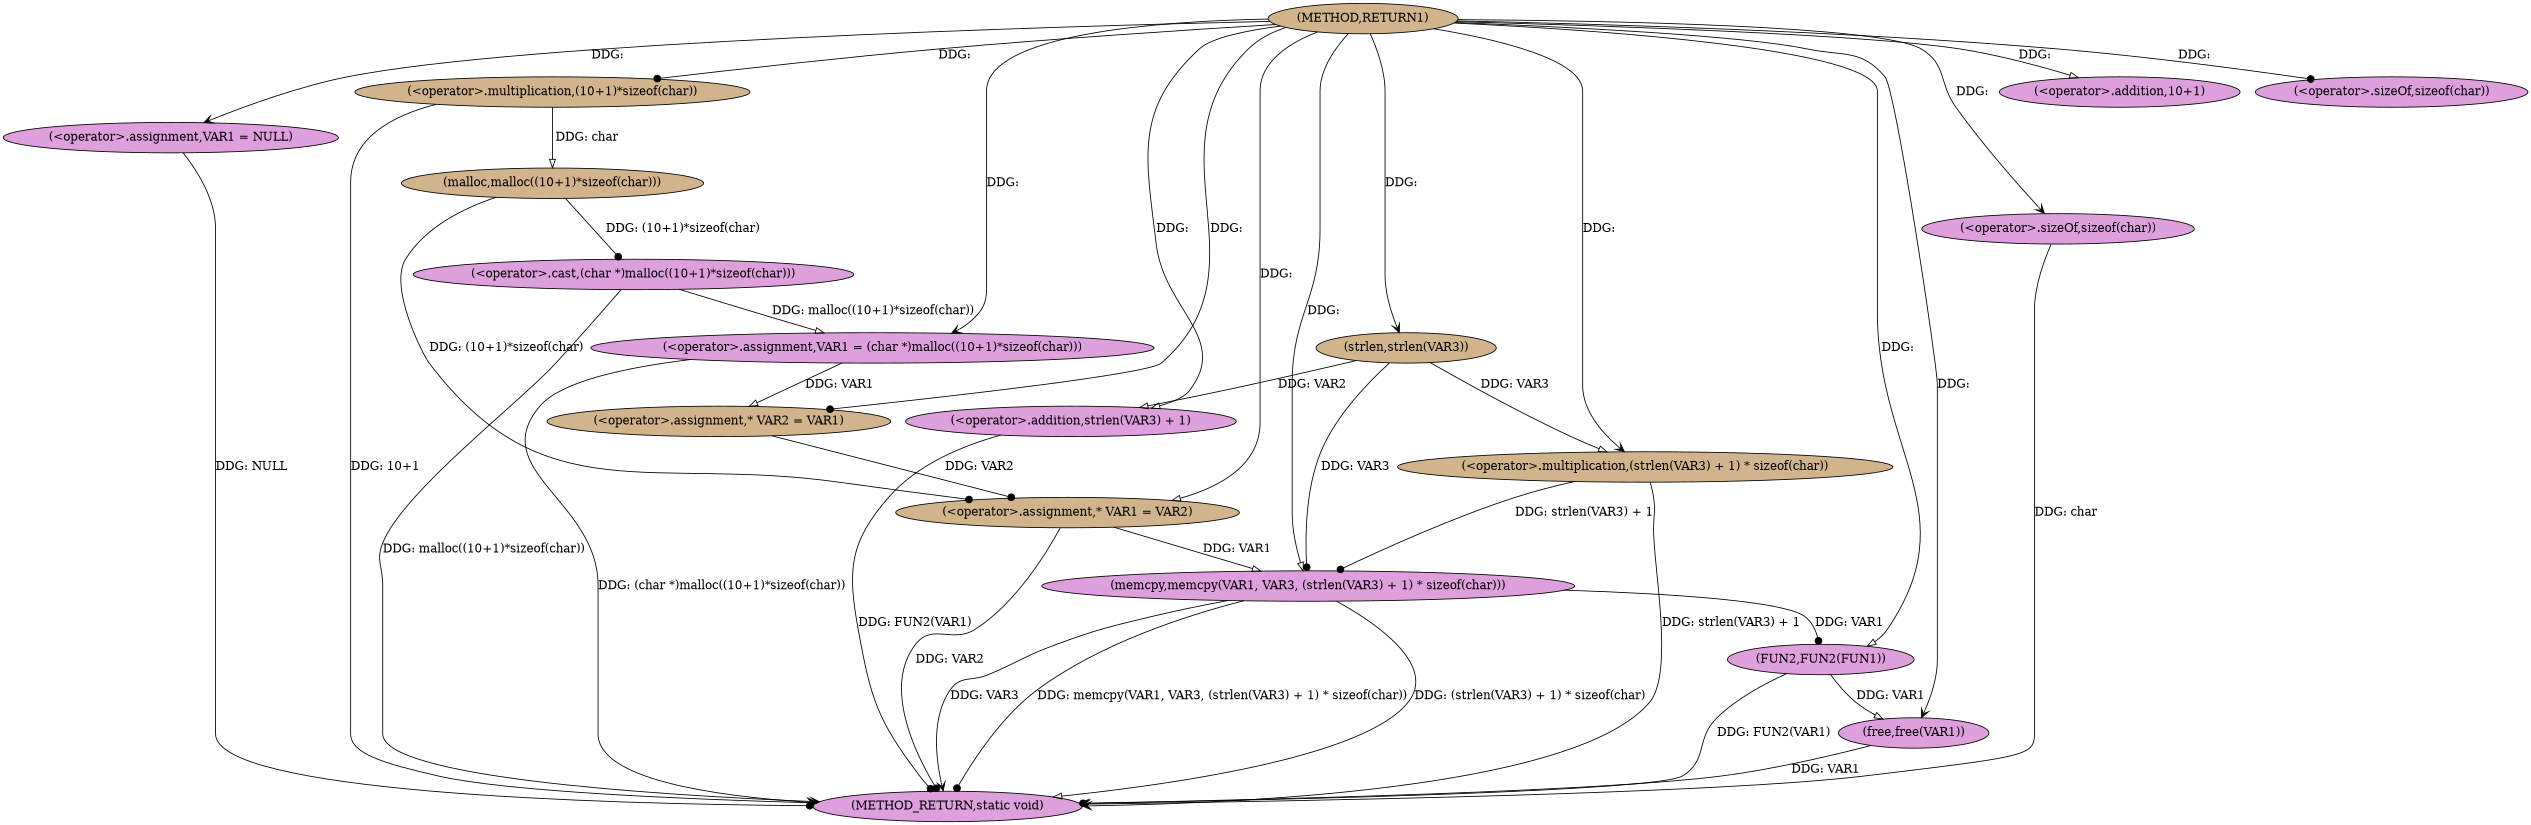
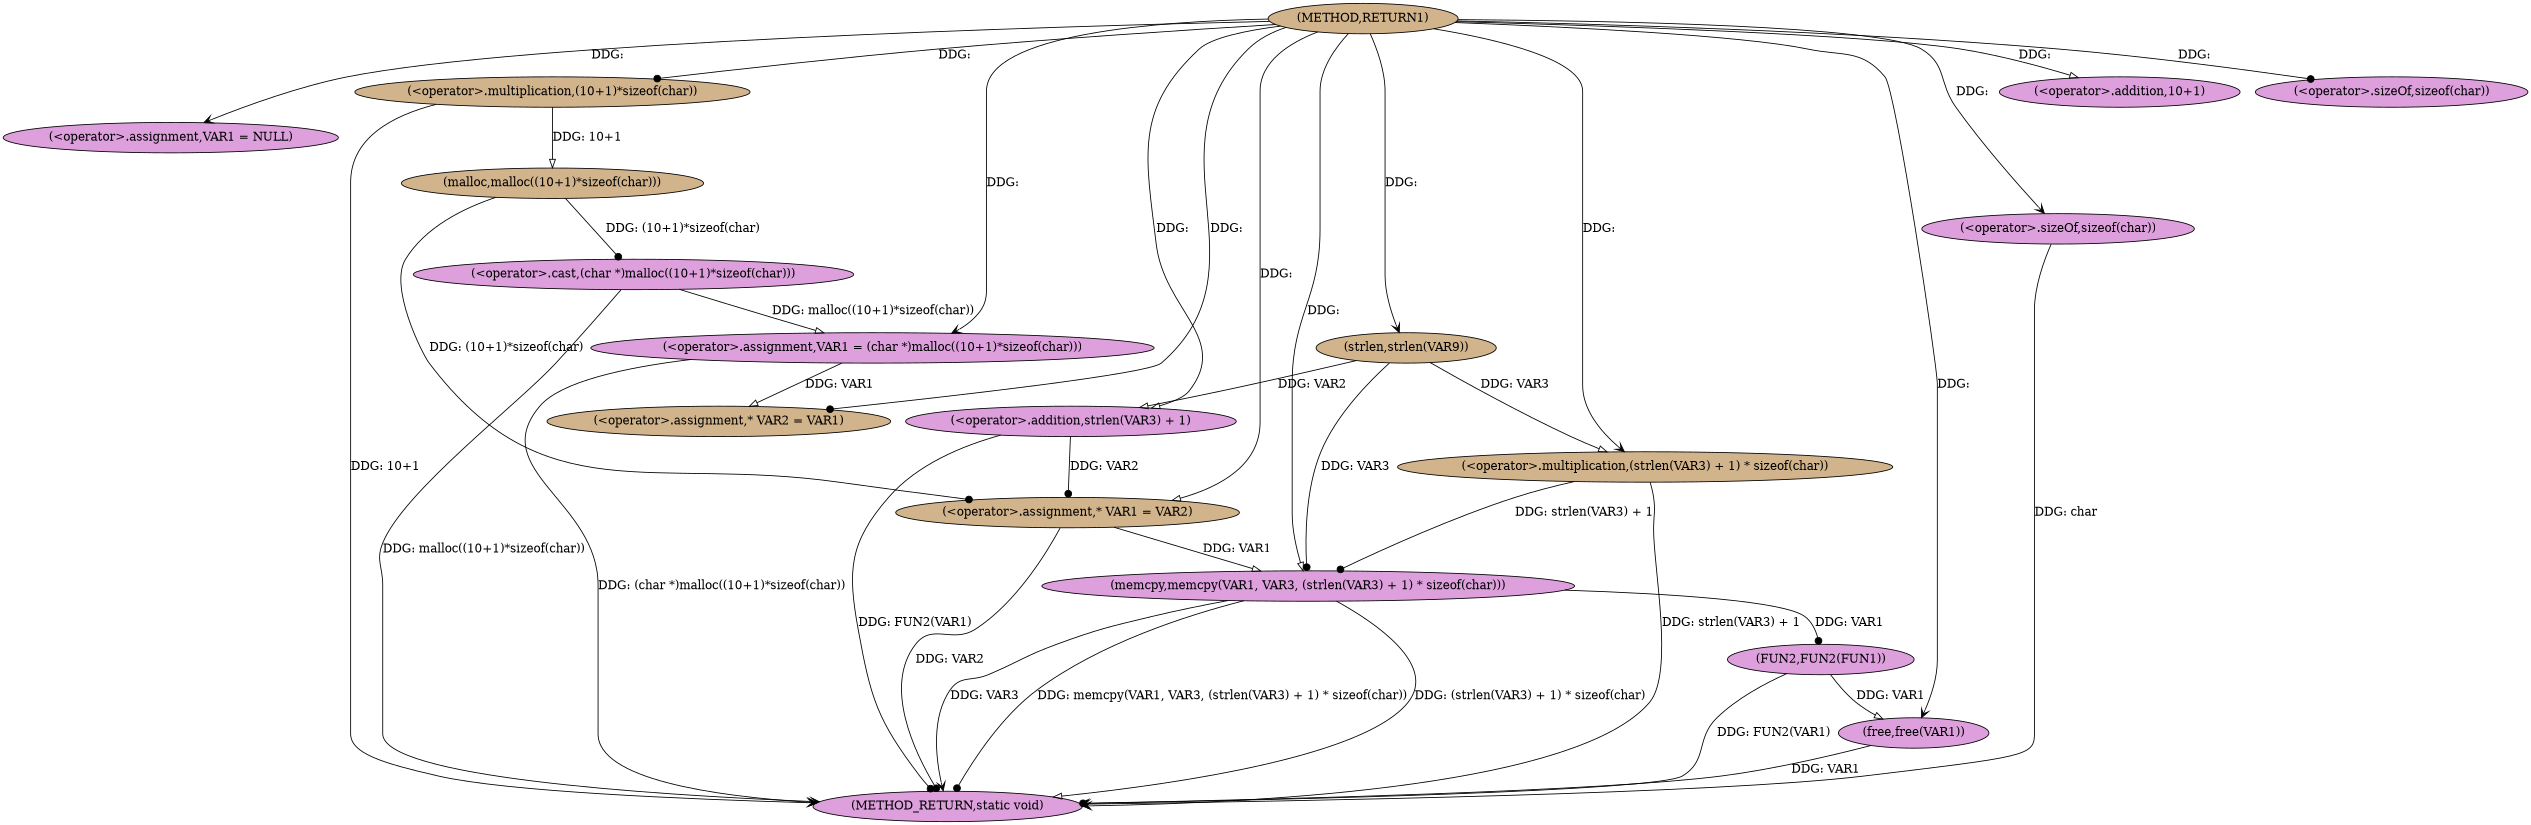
(587, 138) -> (587, 138)
(1877, 157) -> none
(1406, 348) -> (1406, 348)
(890, 466) -> (1069, 463)
(221, 740) -> none
